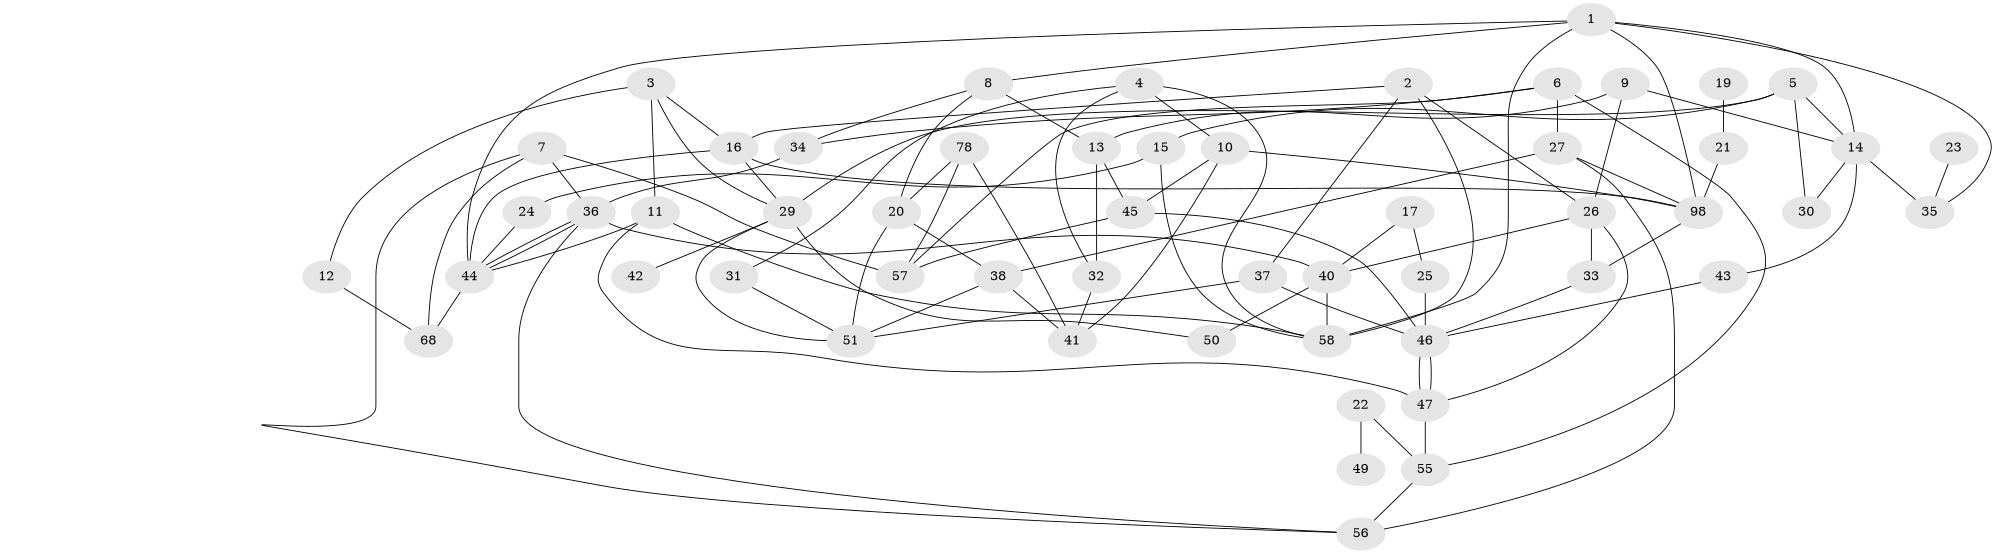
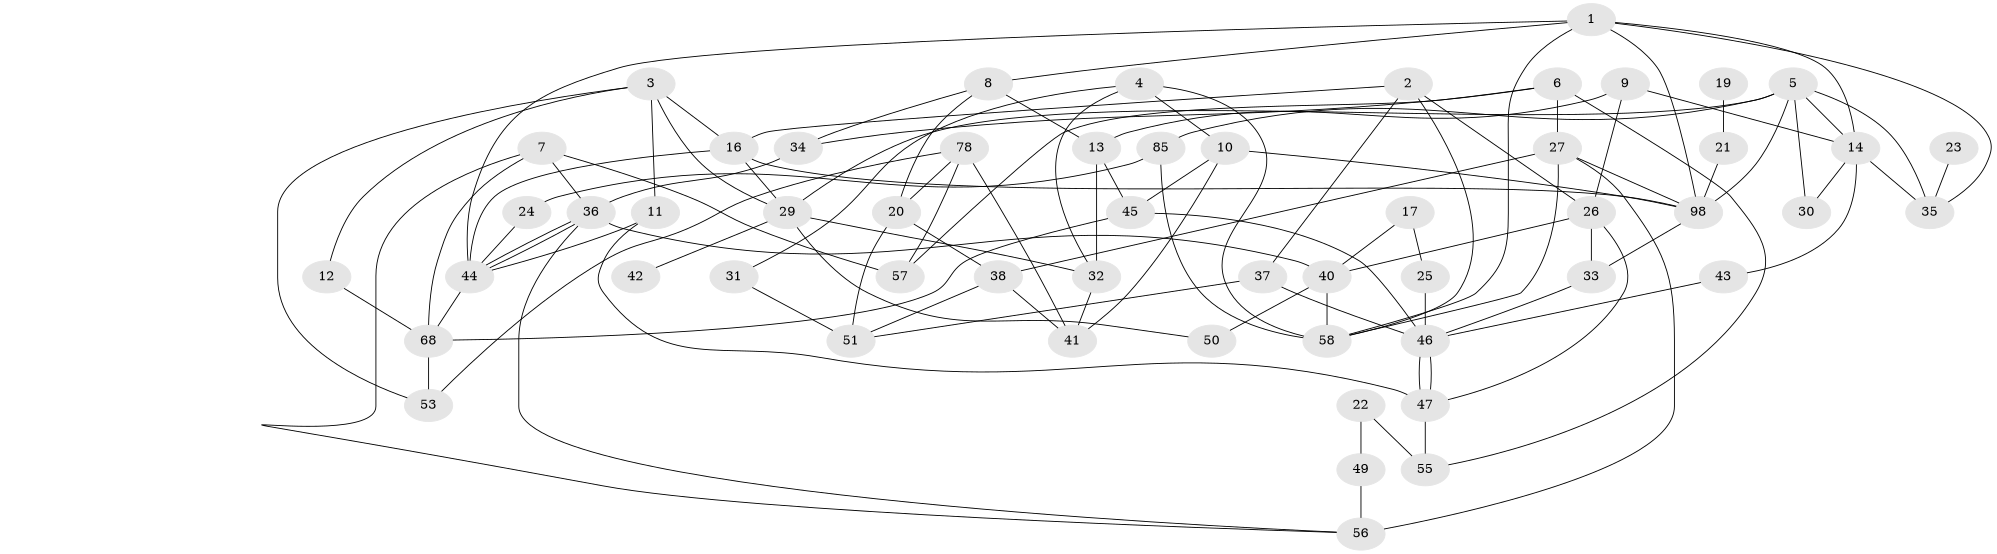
none -> (1884, 129)
(1161, 148) -> (1161, 148)
none -> (1761, 157)
(980, 249) -> (792, 322)
(711, 303) -> (929, 241)
(983, 310) -> (1502, 299)
none -> (429, 405)
(1393, 502) -> (1361, 502)
